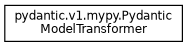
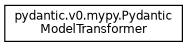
(94, 23) -> (94, 23)
